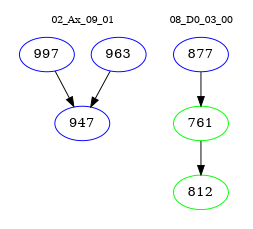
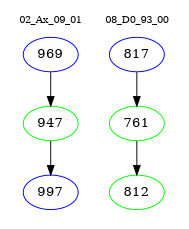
(201, 21) -> (137, 21)
(119, 55) -> (51, 55)
(201, 55) -> (137, 55)
(62, 85) -> (51, 153)
(82, 123) -> (51, 123)
